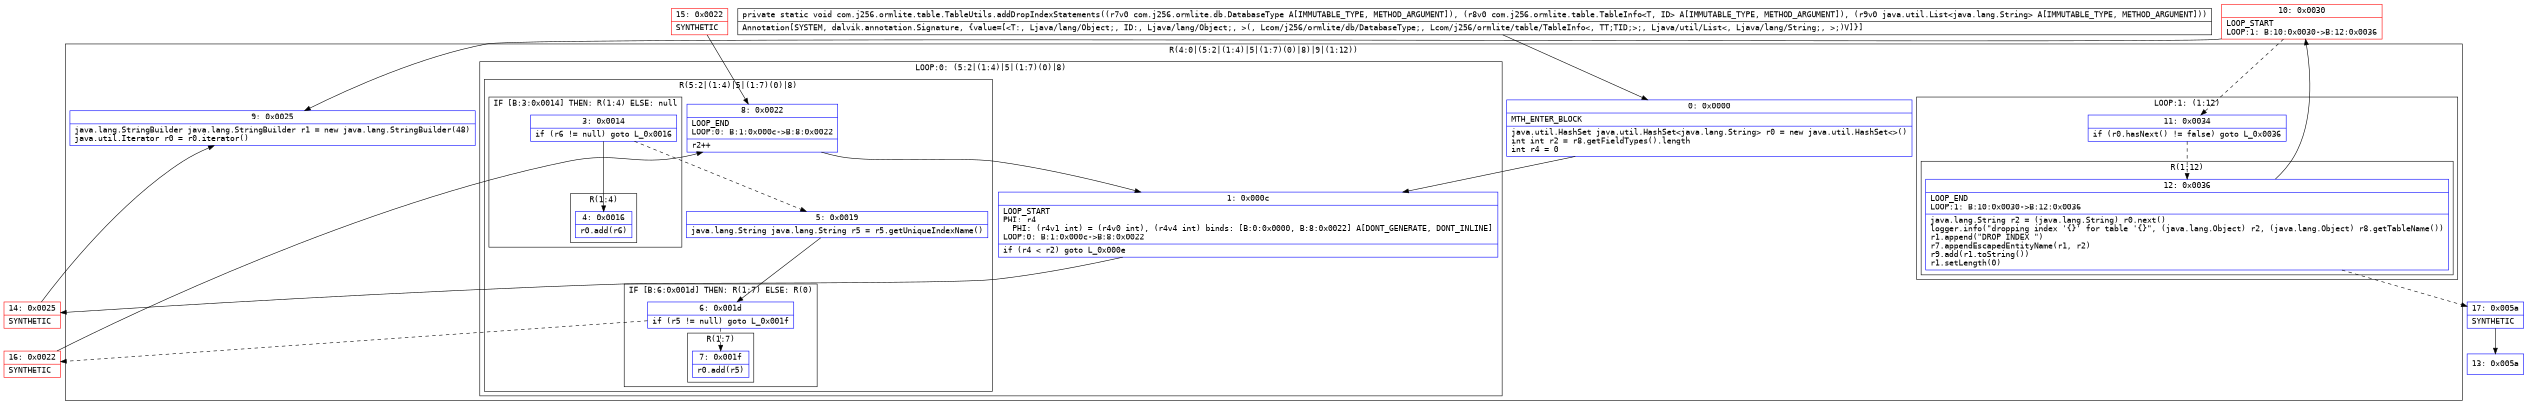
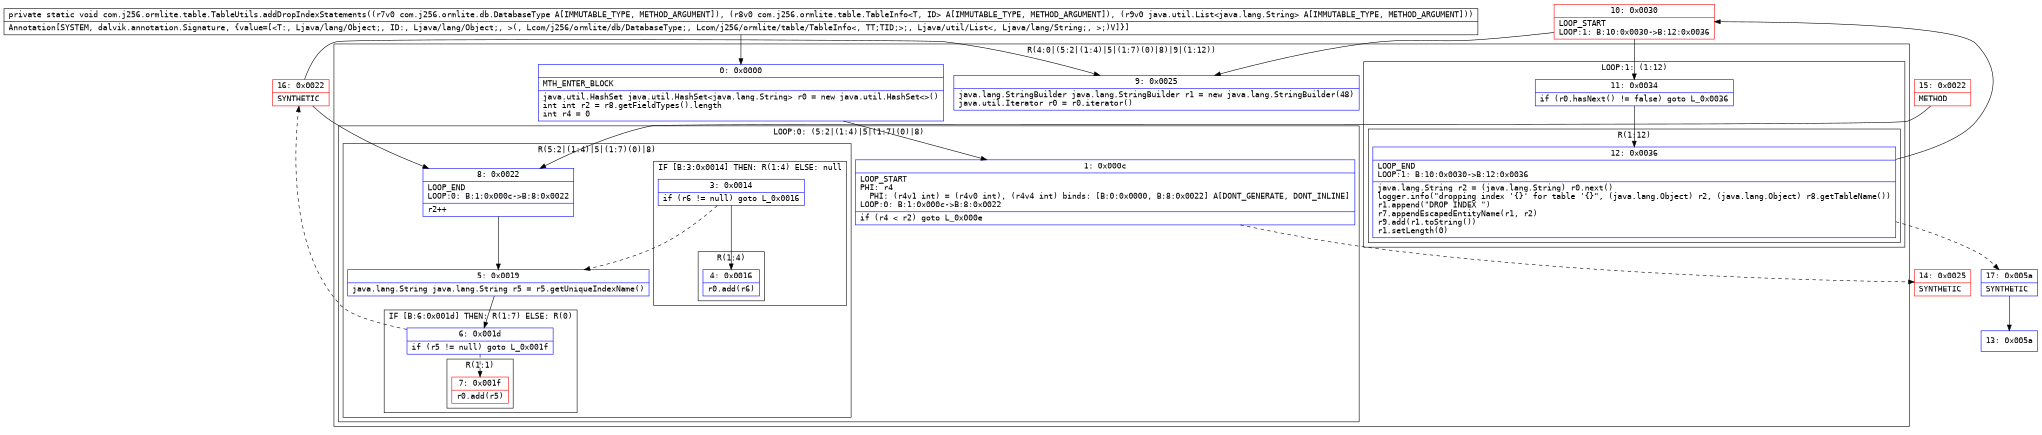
(697, 28) -> (1933, 99)
(2244, 75) -> (1634, 56)
(2187, 157) -> (1634, 120)
(980, 160) -> (498, 240)
(117, 215) -> (691, 40)
(595, 285) -> (1573, 268)
(721, 340) -> (480, 366)
(721, 364) -> (480, 390)
